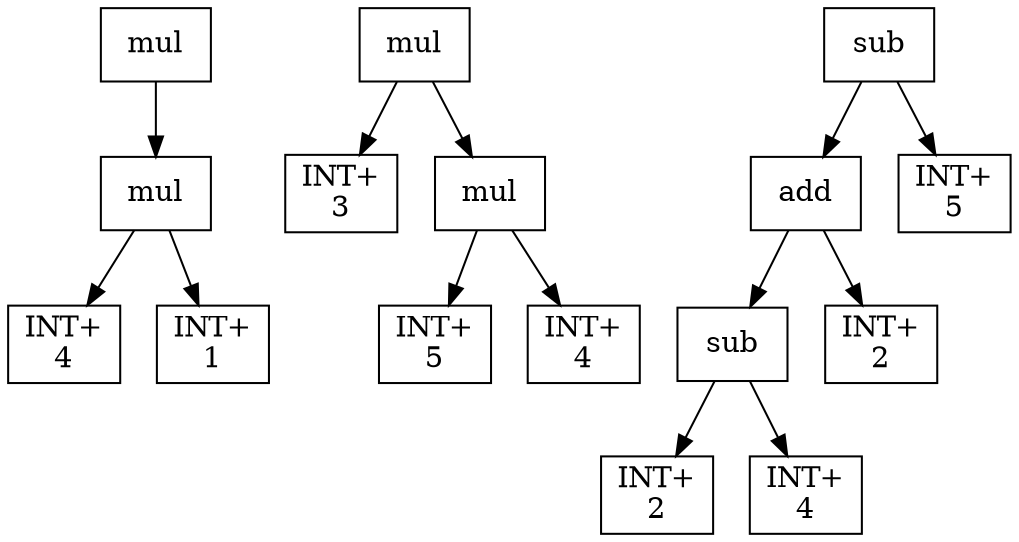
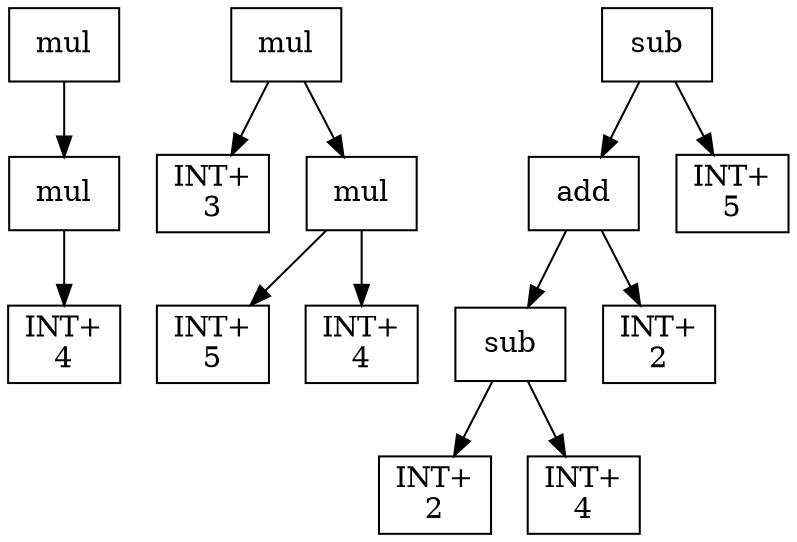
(213, 344) -> none
